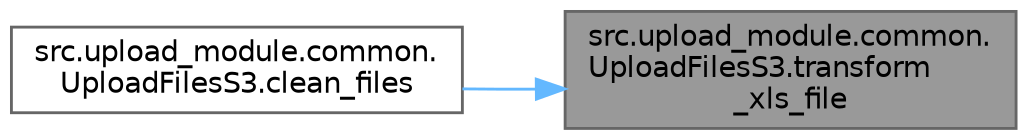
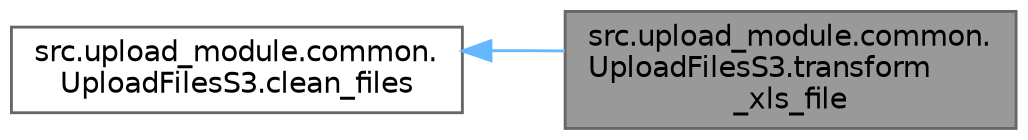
(499, 89) -> (528, 51)
